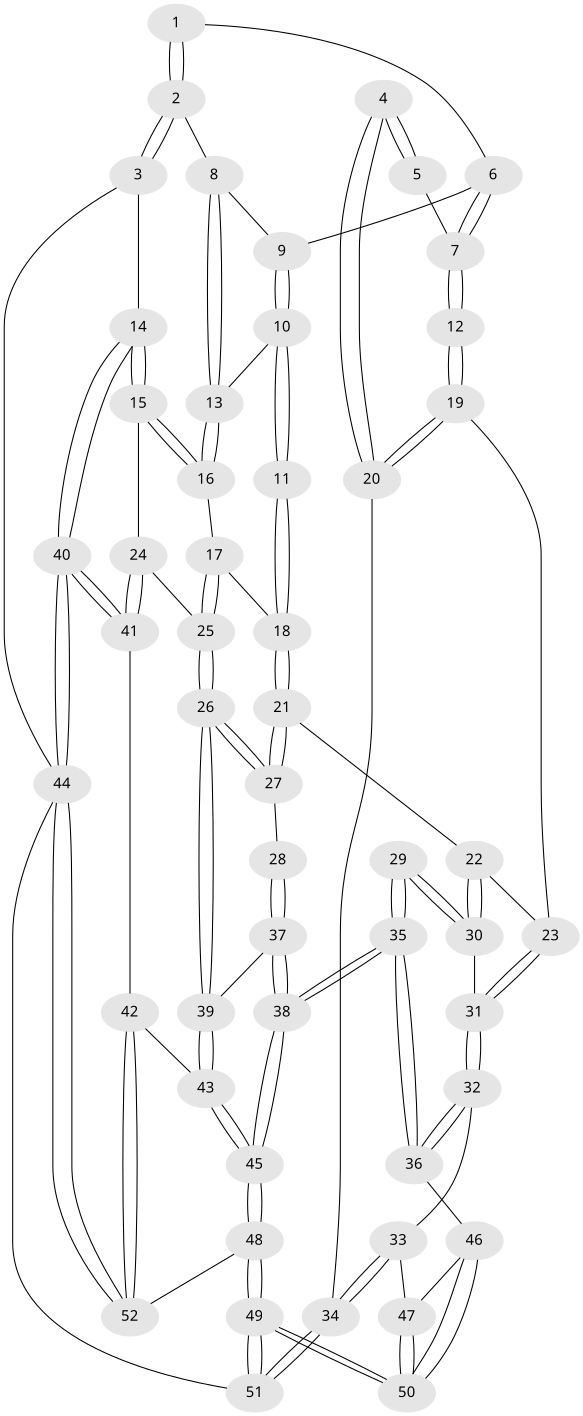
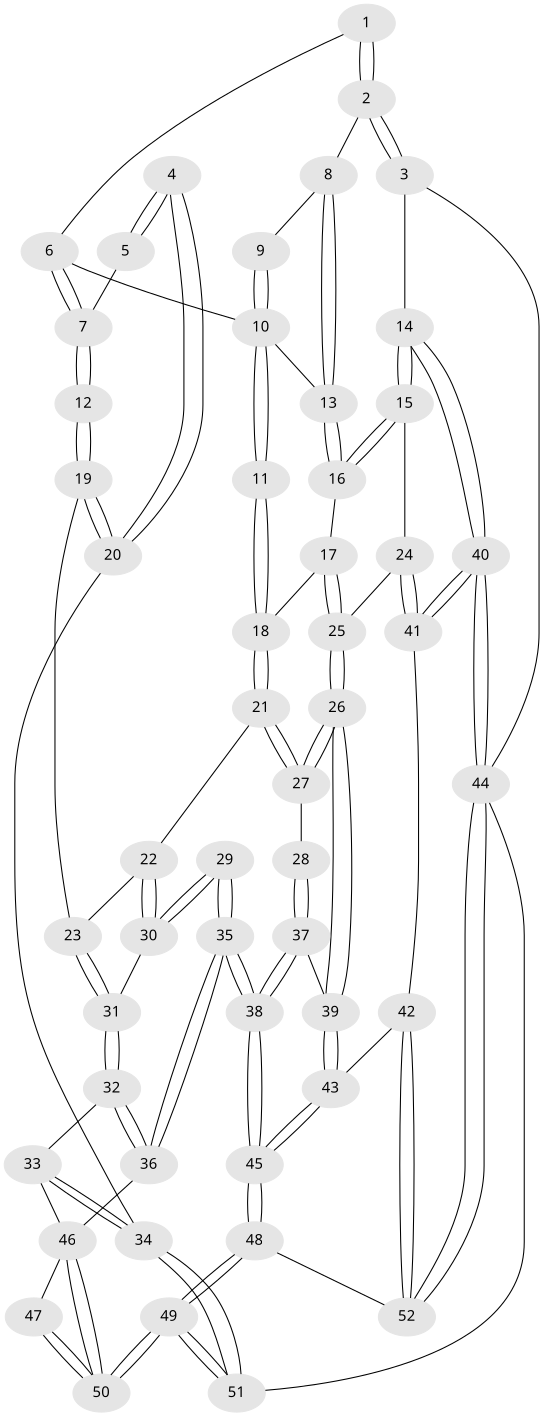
(391, 218) -> (153, 294)
(403, 1279) -> (50, 1203)
